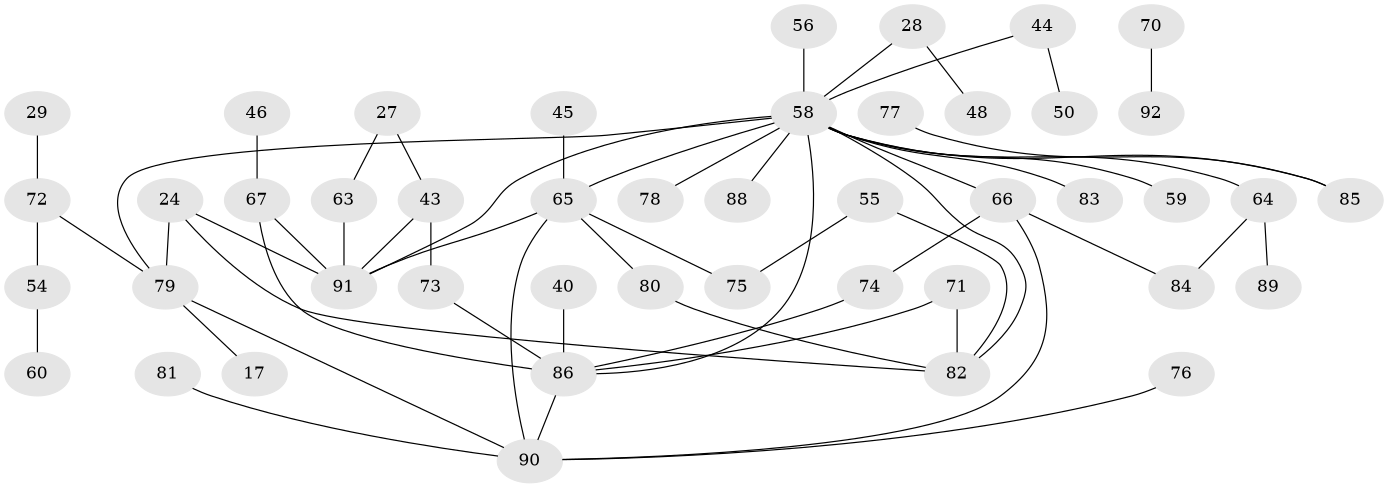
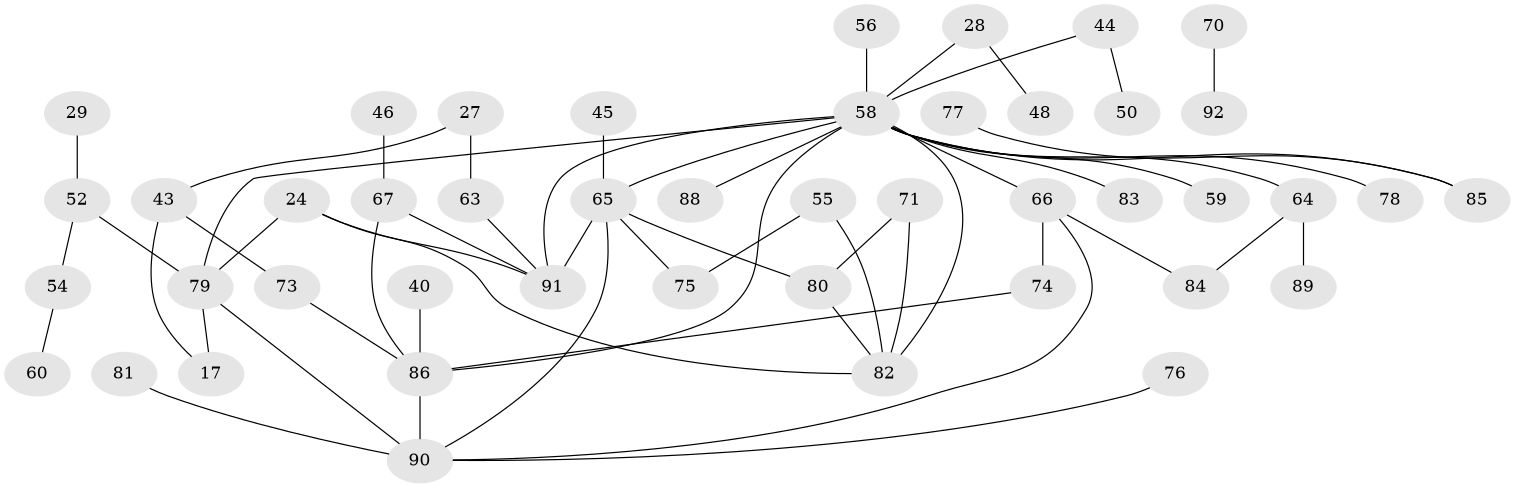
(37, 200) -> (77, 200)
(388, 244) -> (153, 295)
(766, 345) -> (864, 244)
